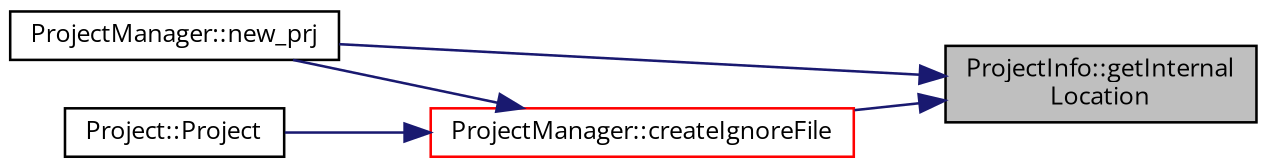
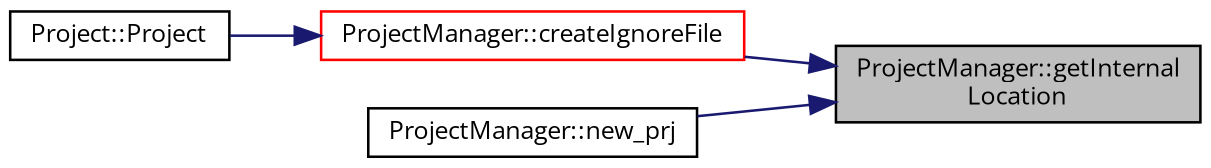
(395, 81) -> none
(1101, 84) -> (1018, 84)
